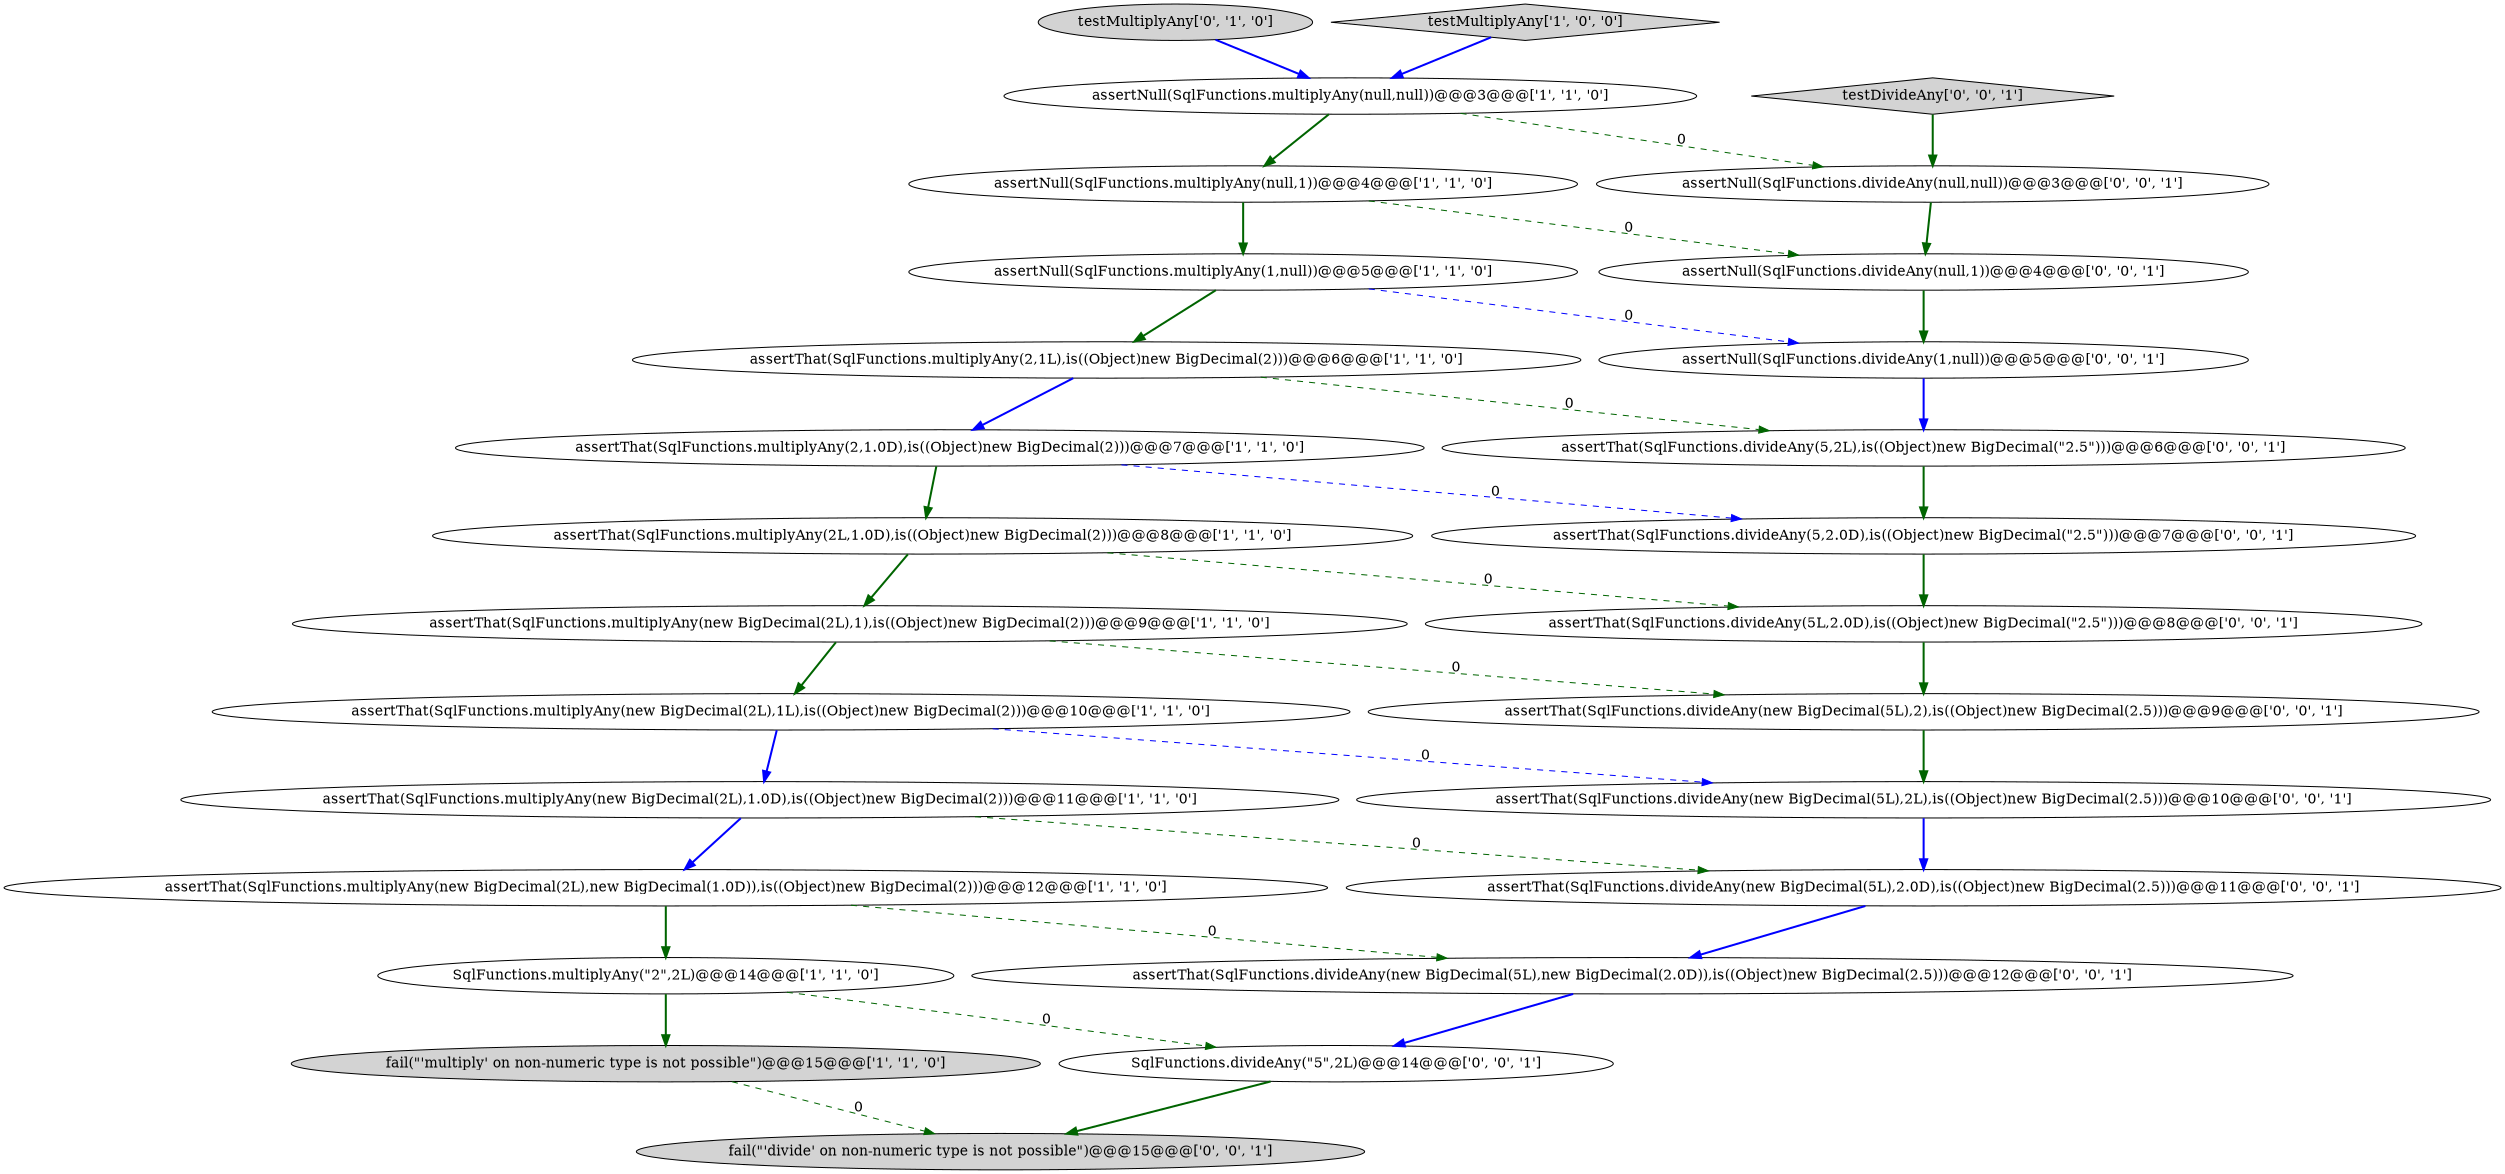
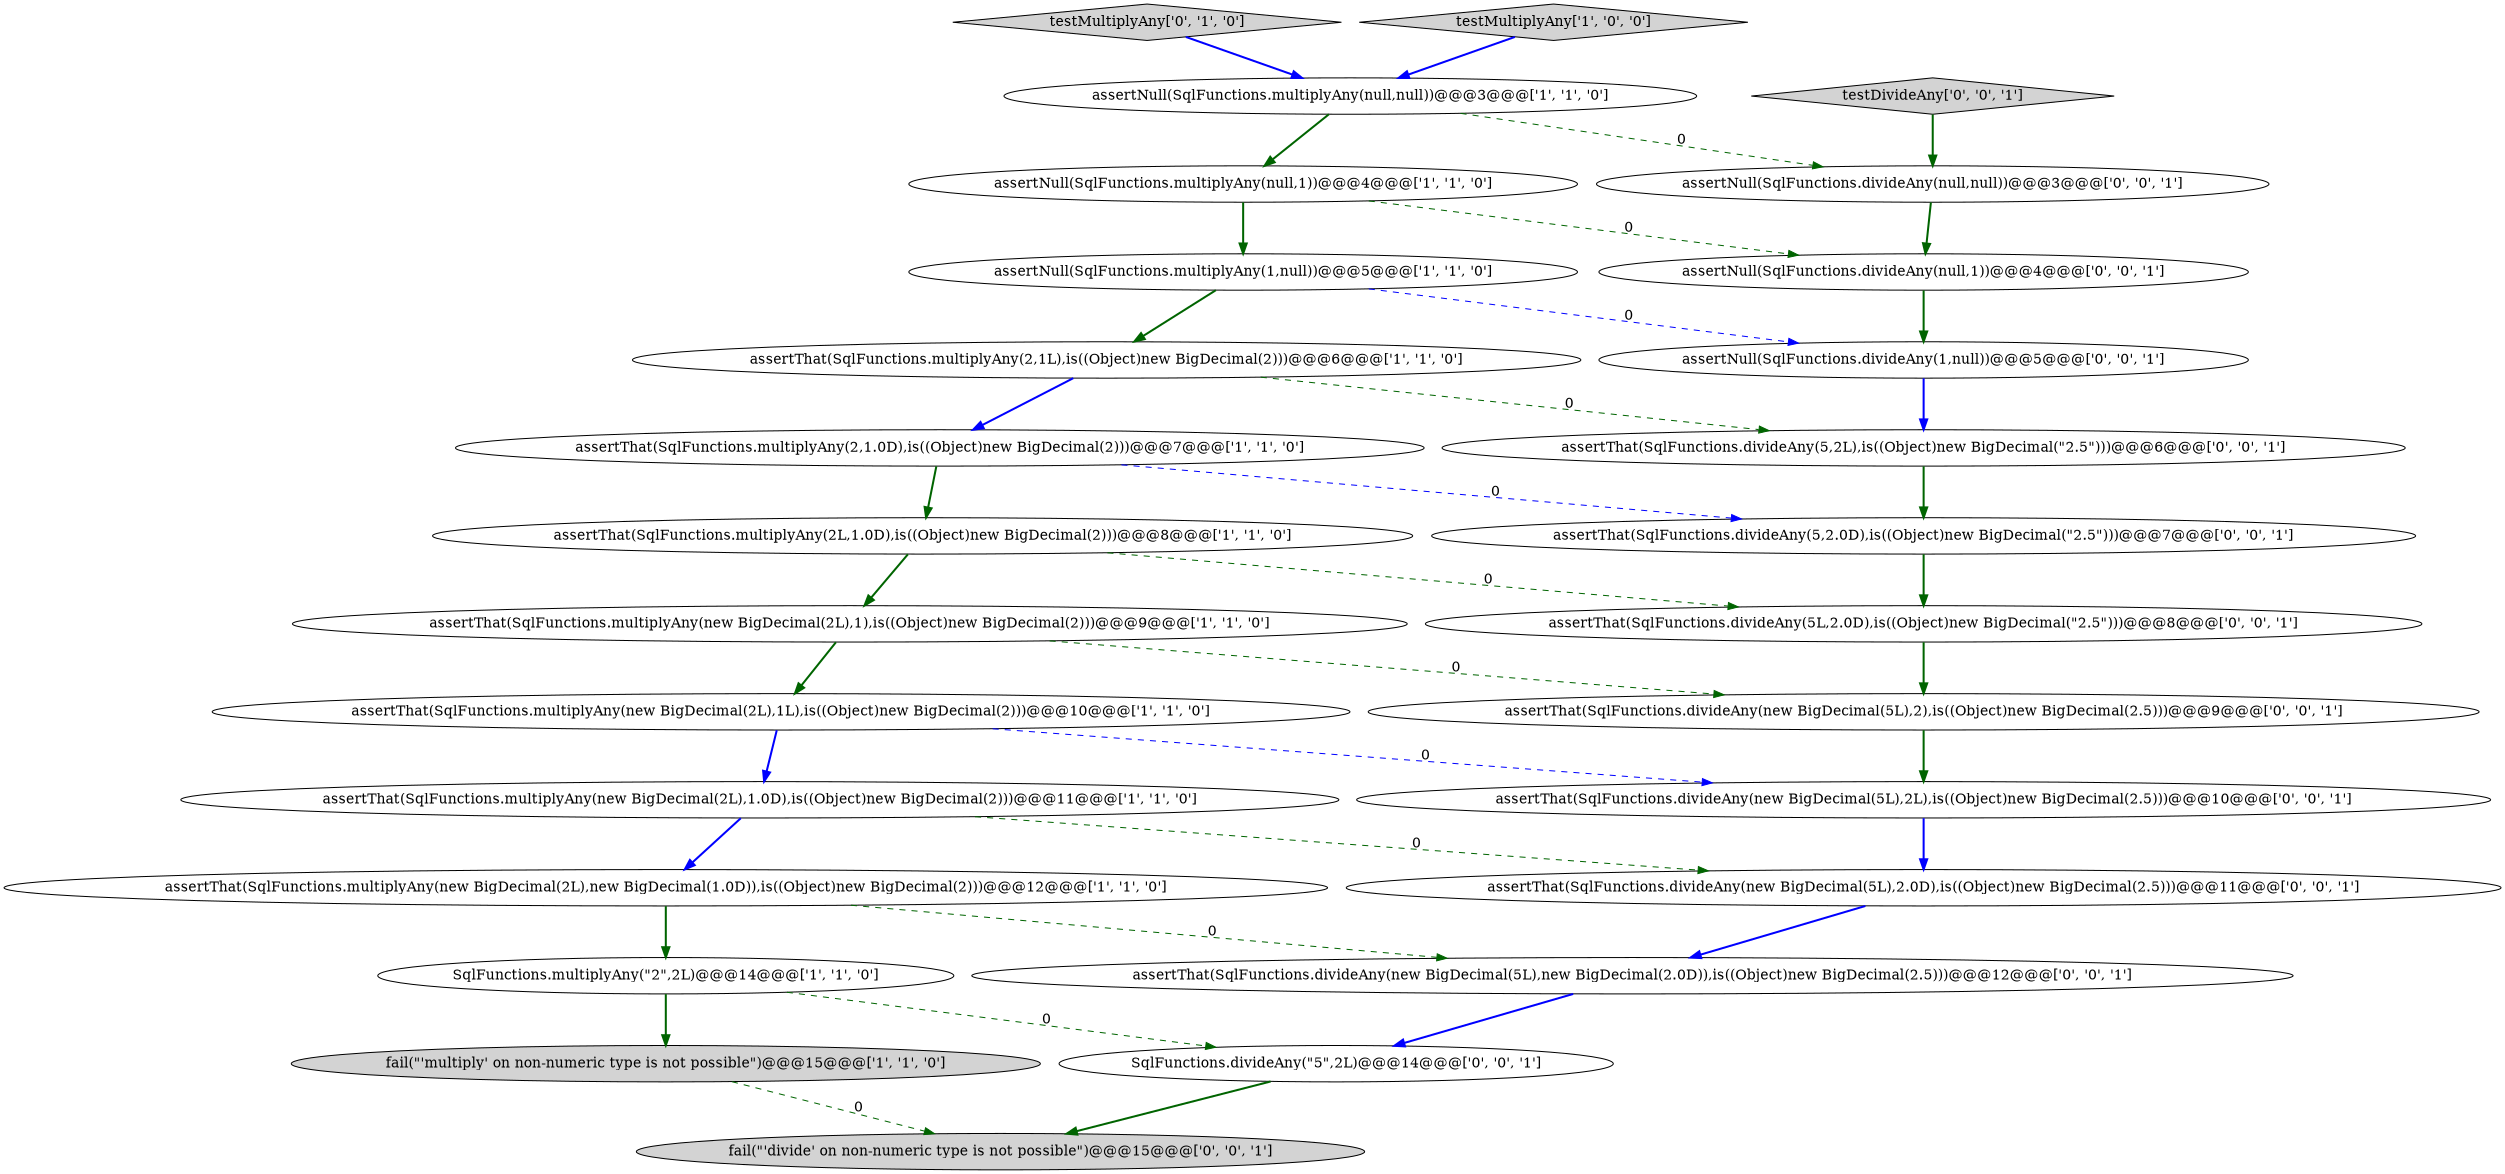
(1175, 22) -> (1147, 22)
